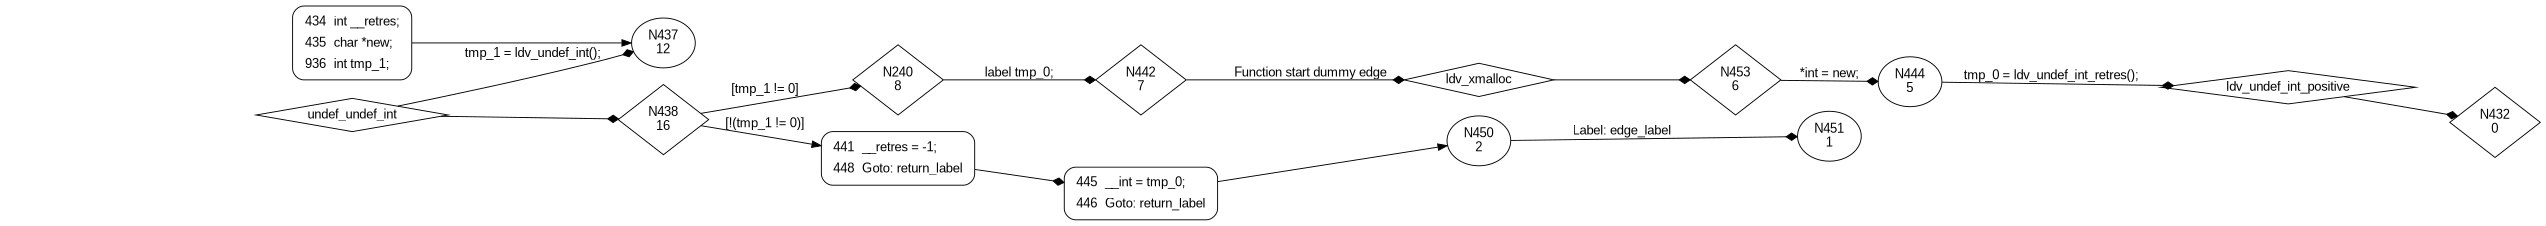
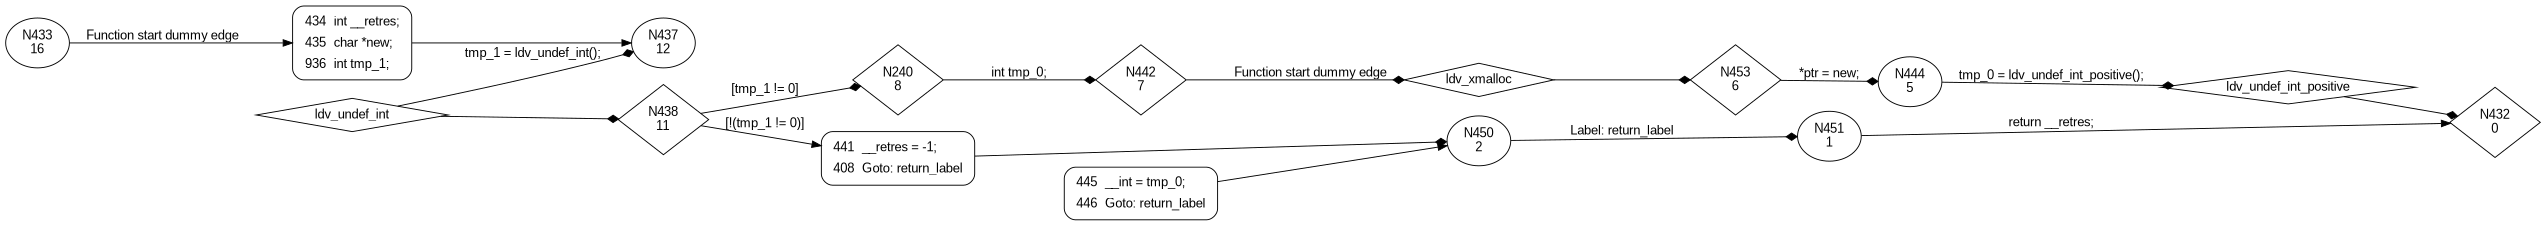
none -> (38, 43)
(1019, 73) -> (1019, 73)
(1829, 74) -> (1829, 74)
(2052, 76) -> (2052, 76)
(352, 115) -> (352, 115)
(663, 120) -> (663, 120)
none -> (2151, 130)
(1622, 131) -> (1622, 131)
(844, 169) -> (844, 169)
(1014, 175) -> (1205, 149)
